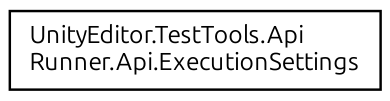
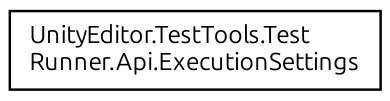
(195, 50) -> (195, 50)
